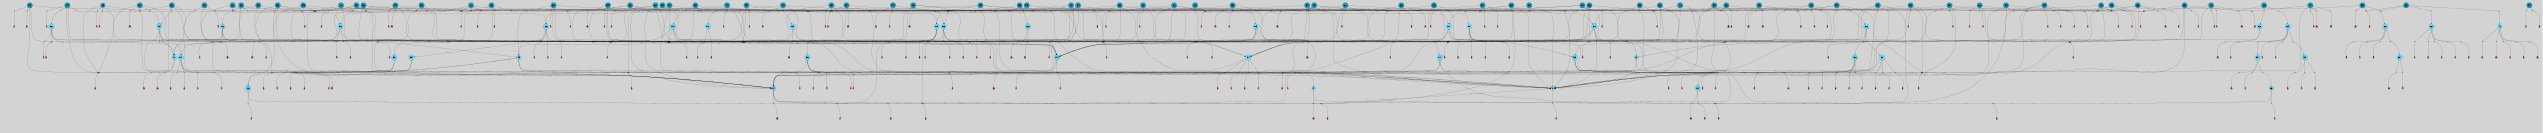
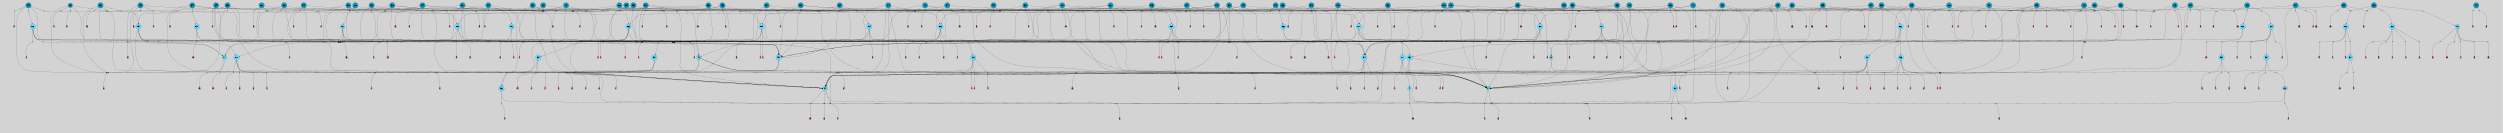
(1195, 5) -> none
